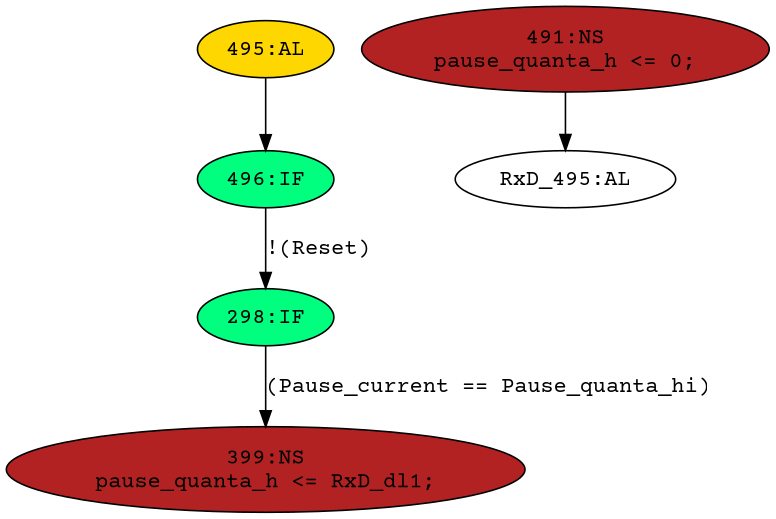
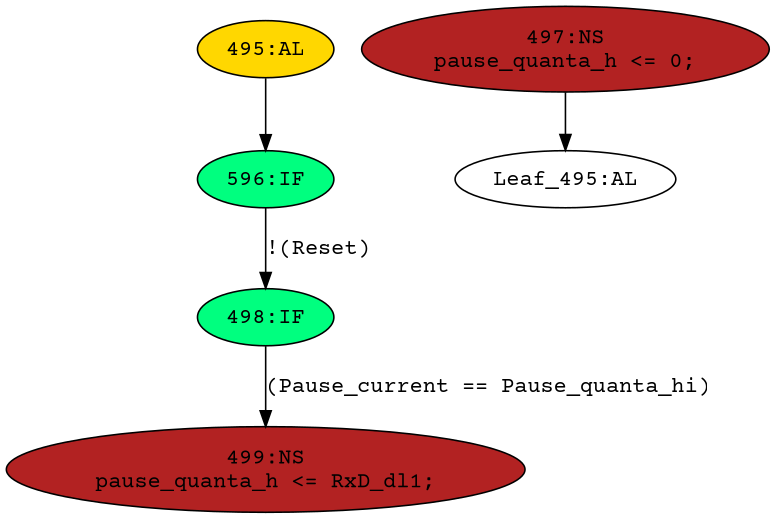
(565, 49) -> (565, 49)
(266, 179) -> (266, 179)
(565, 179) -> (565, 179)
(266, 317) -> (266, 317)
(266, 469) -> (266, 469)
